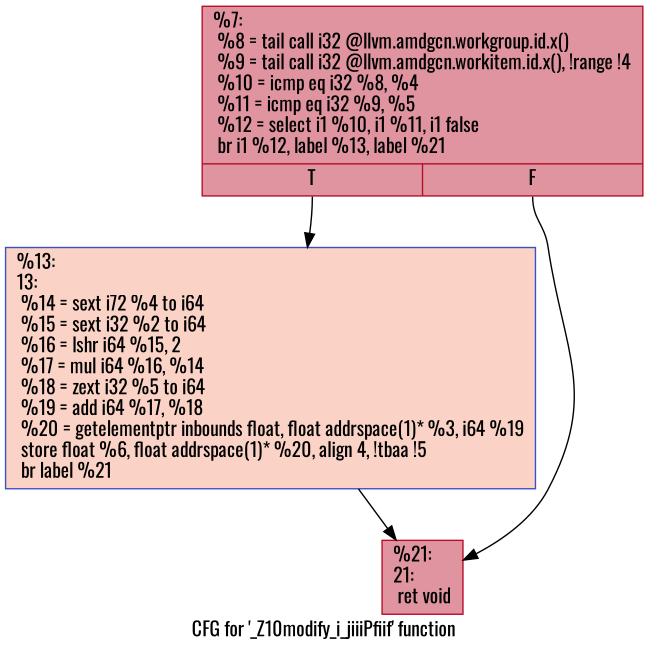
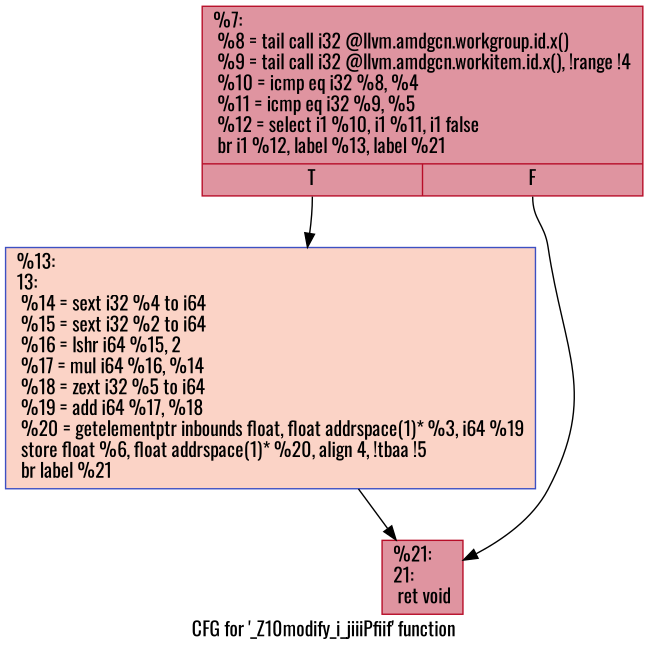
(111, 305) -> (112, 305)
